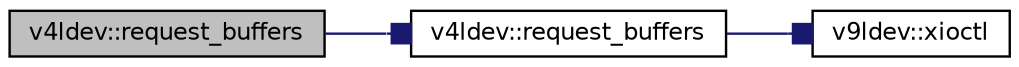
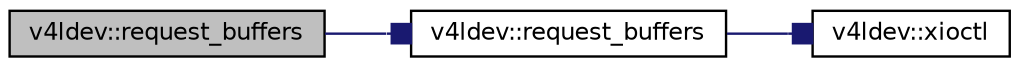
(911, 34) -> (911, 34)
